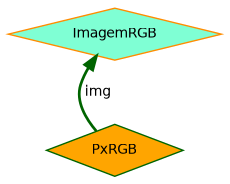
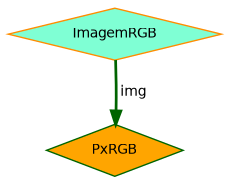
(80, 101) -> (116, 85)
